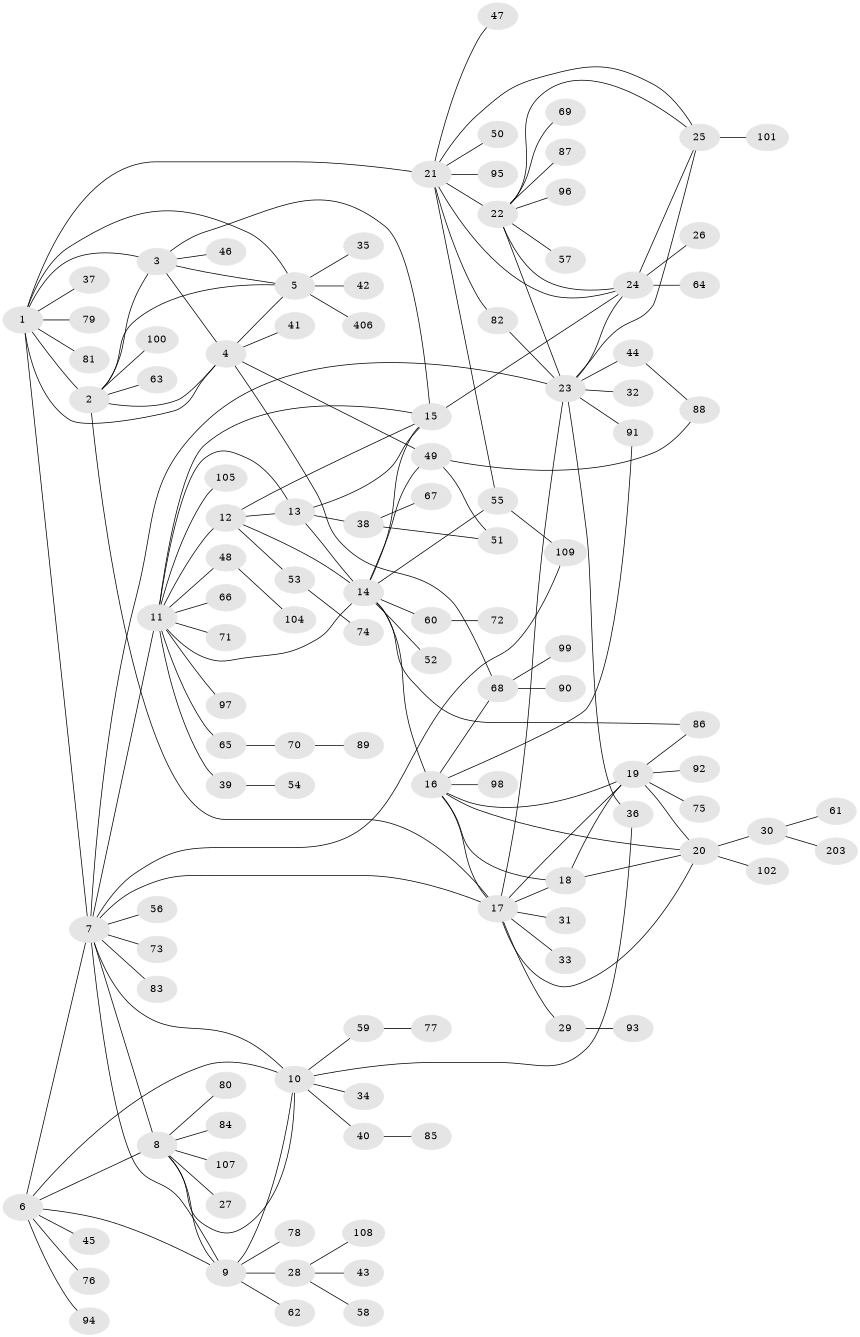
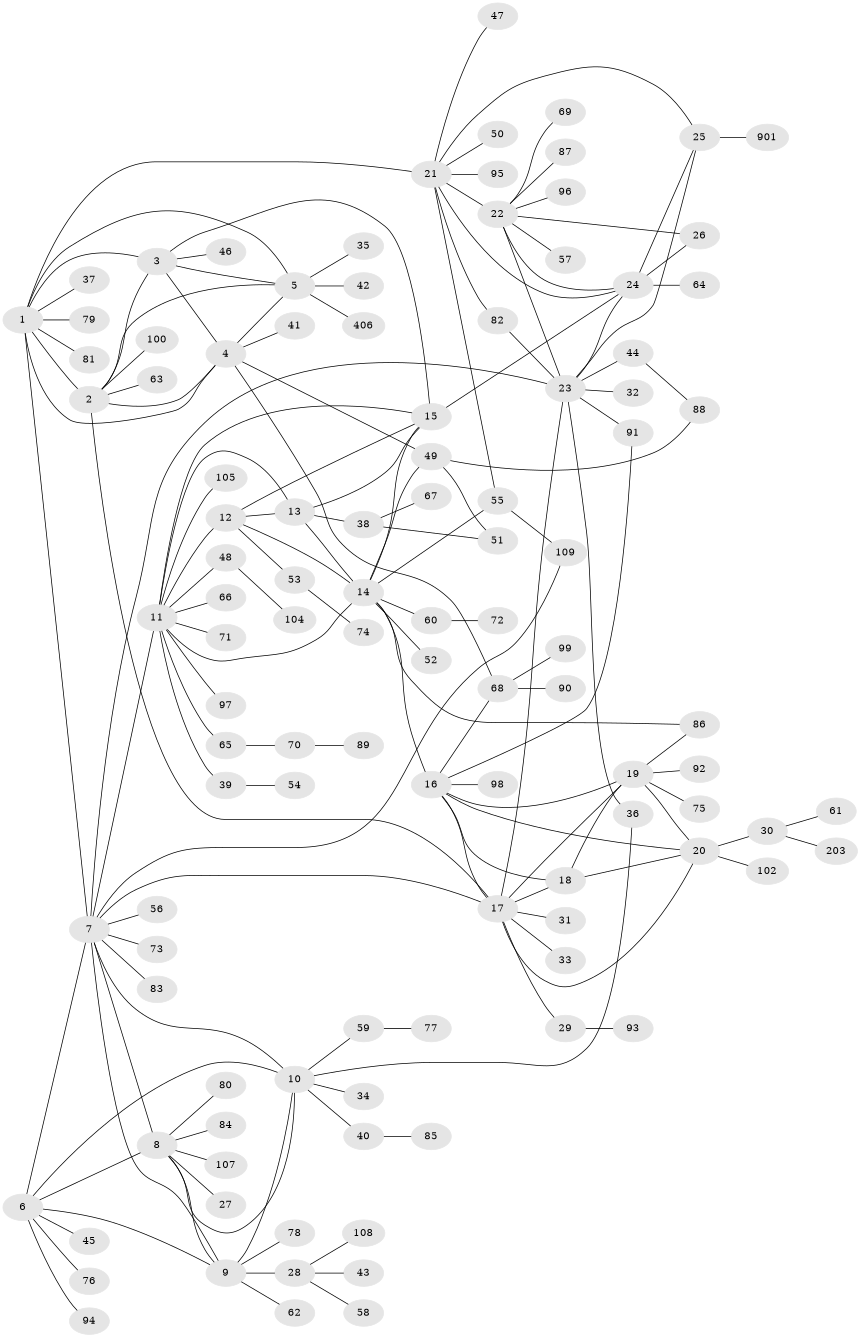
(560, 84) -> (599, 225)
(767, 137) -> (767, 137)
